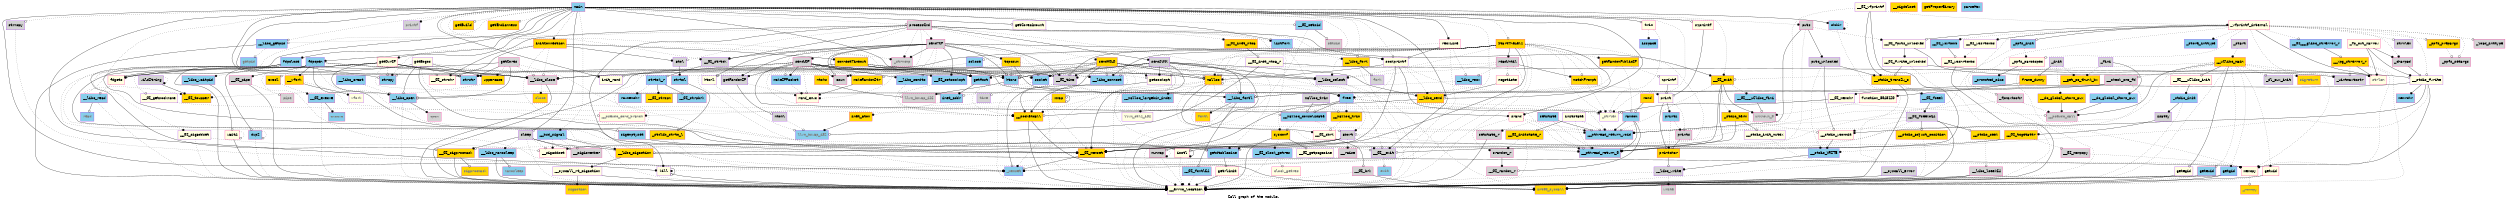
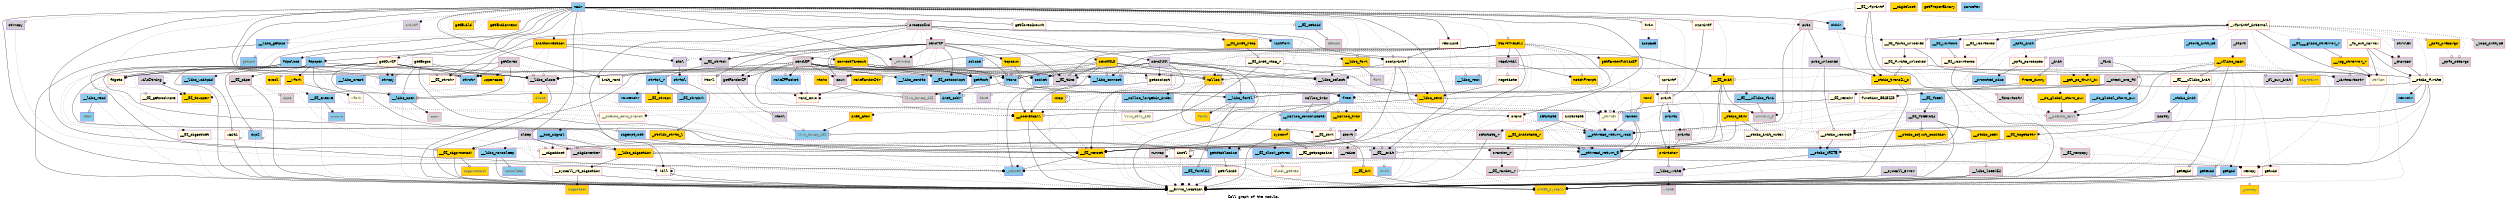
(388, 70) -> (388, 70)
(1363, 171) -> (1363, 171)
